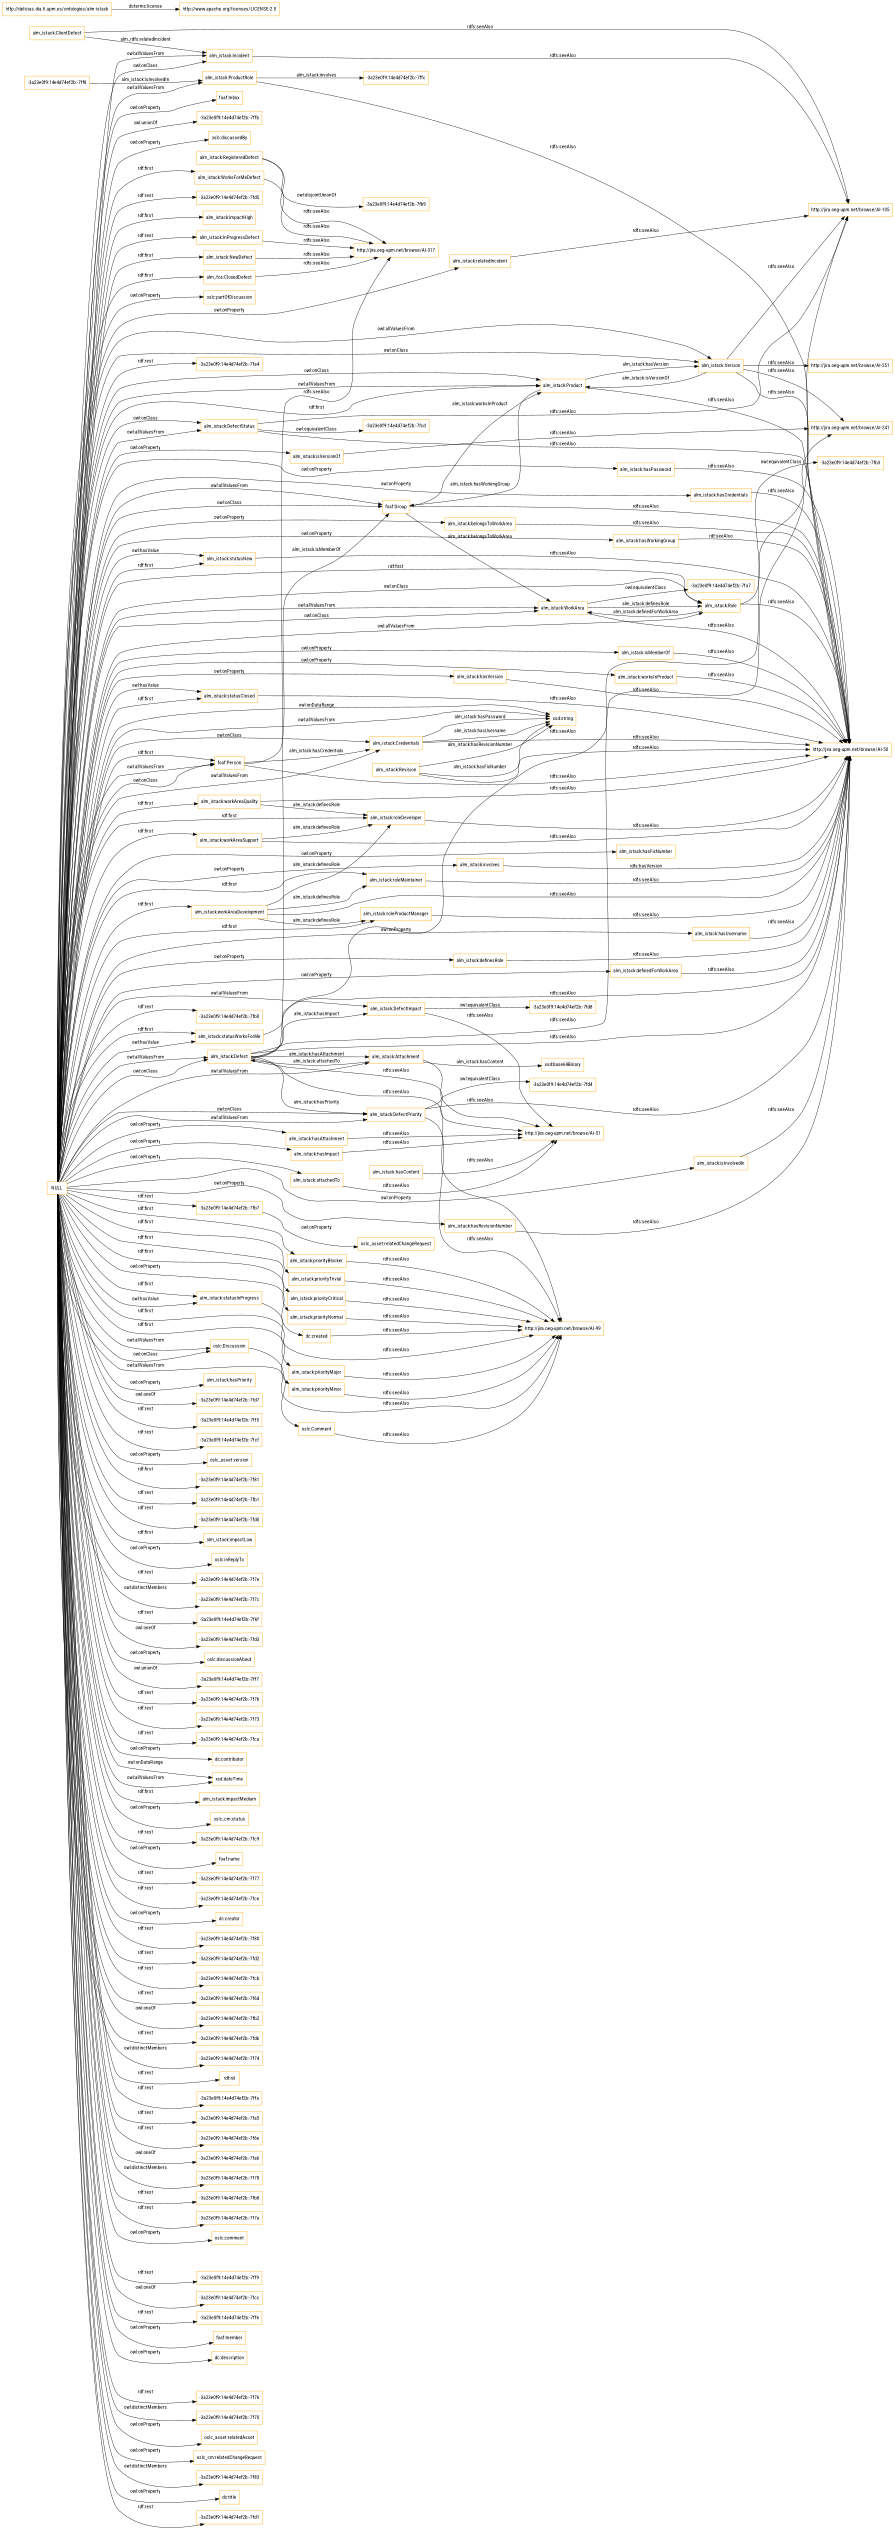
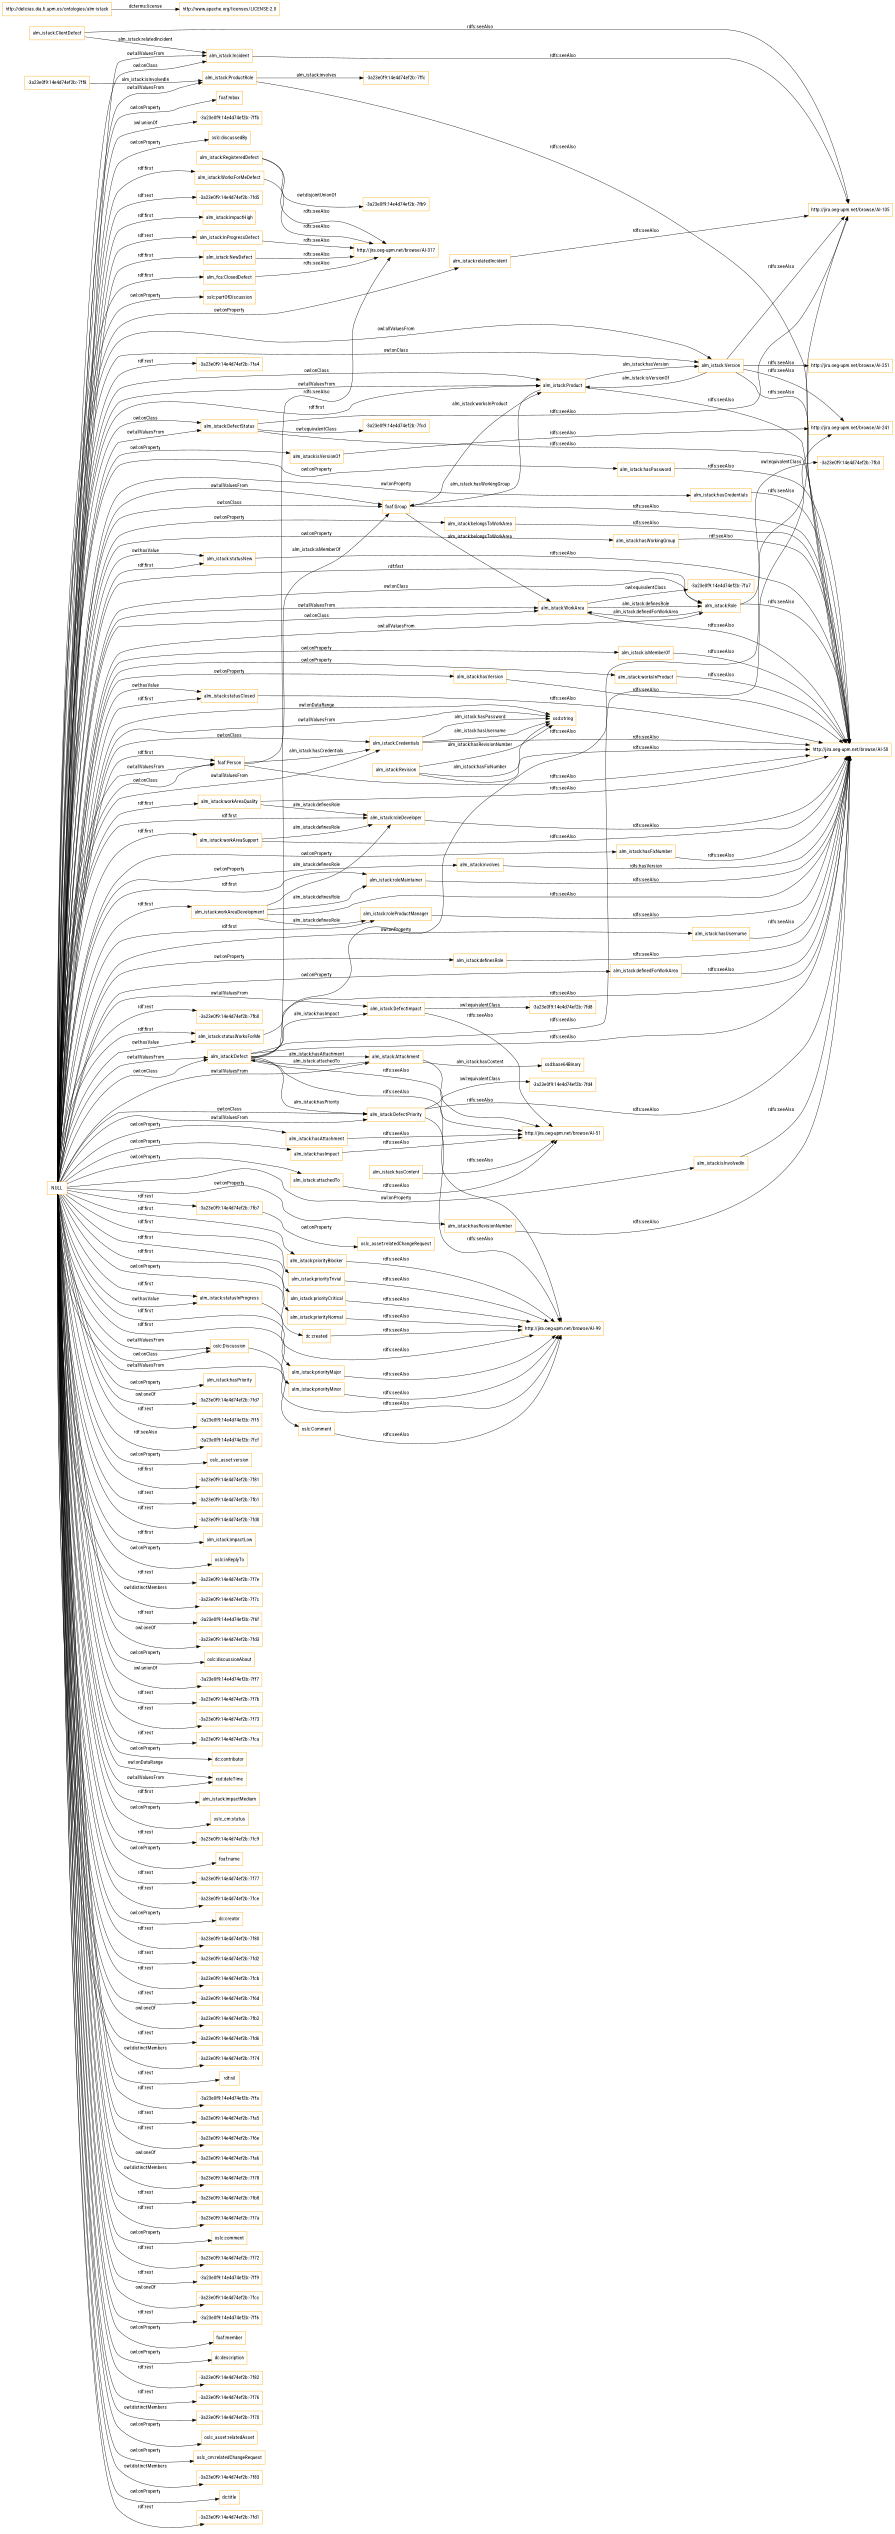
(146, 39) -> (146, 39)
none -> (786, 848)
(146, 1432) -> (146, 1432)
none -> (229, 2258)
none -> (229, 2378)
